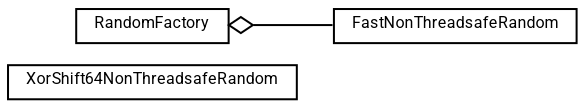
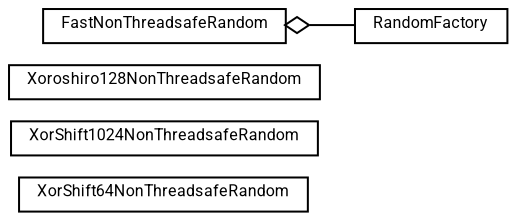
(293, 25) -> (332, 25)
none -> (163, 81)
none -> (163, 137)
